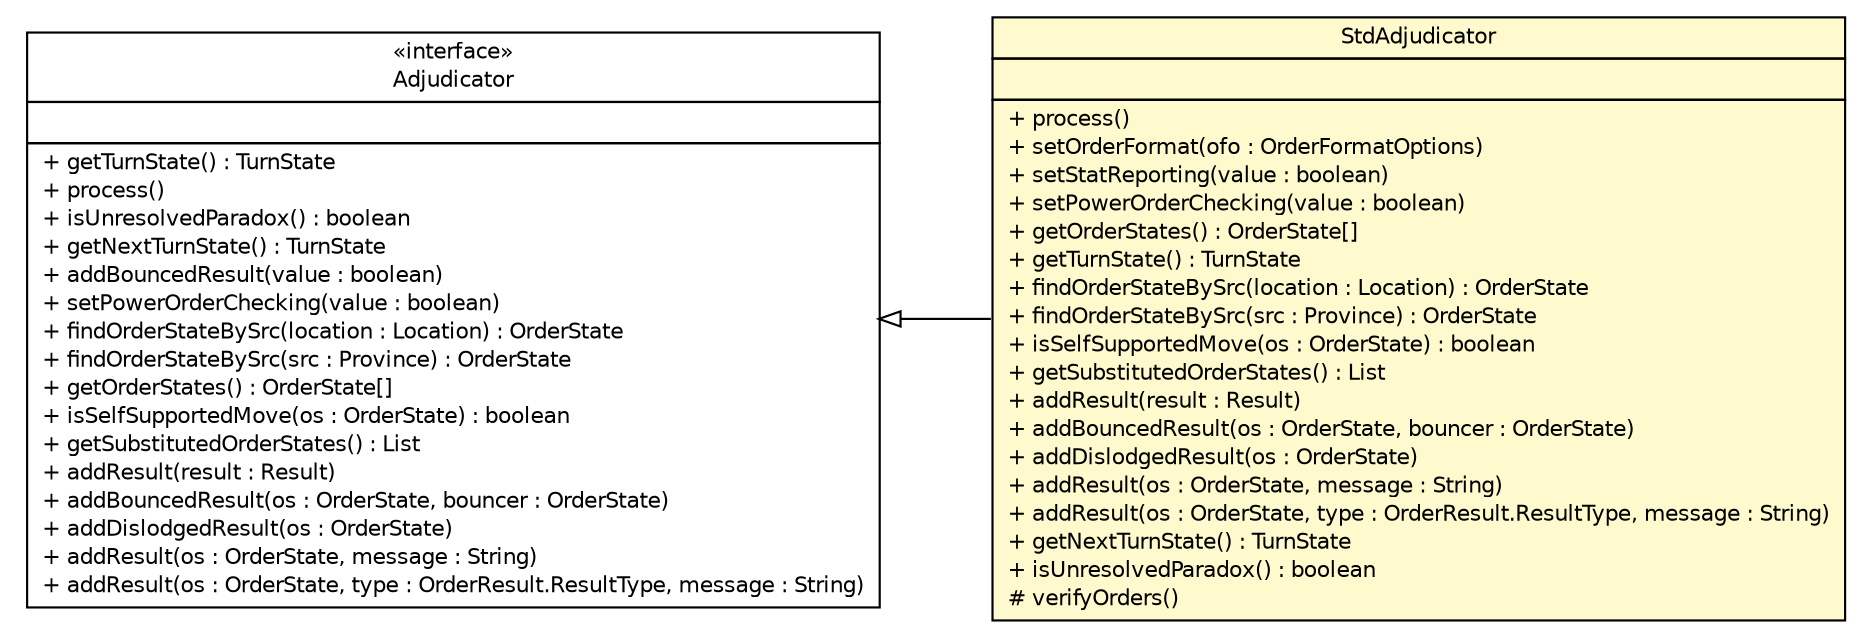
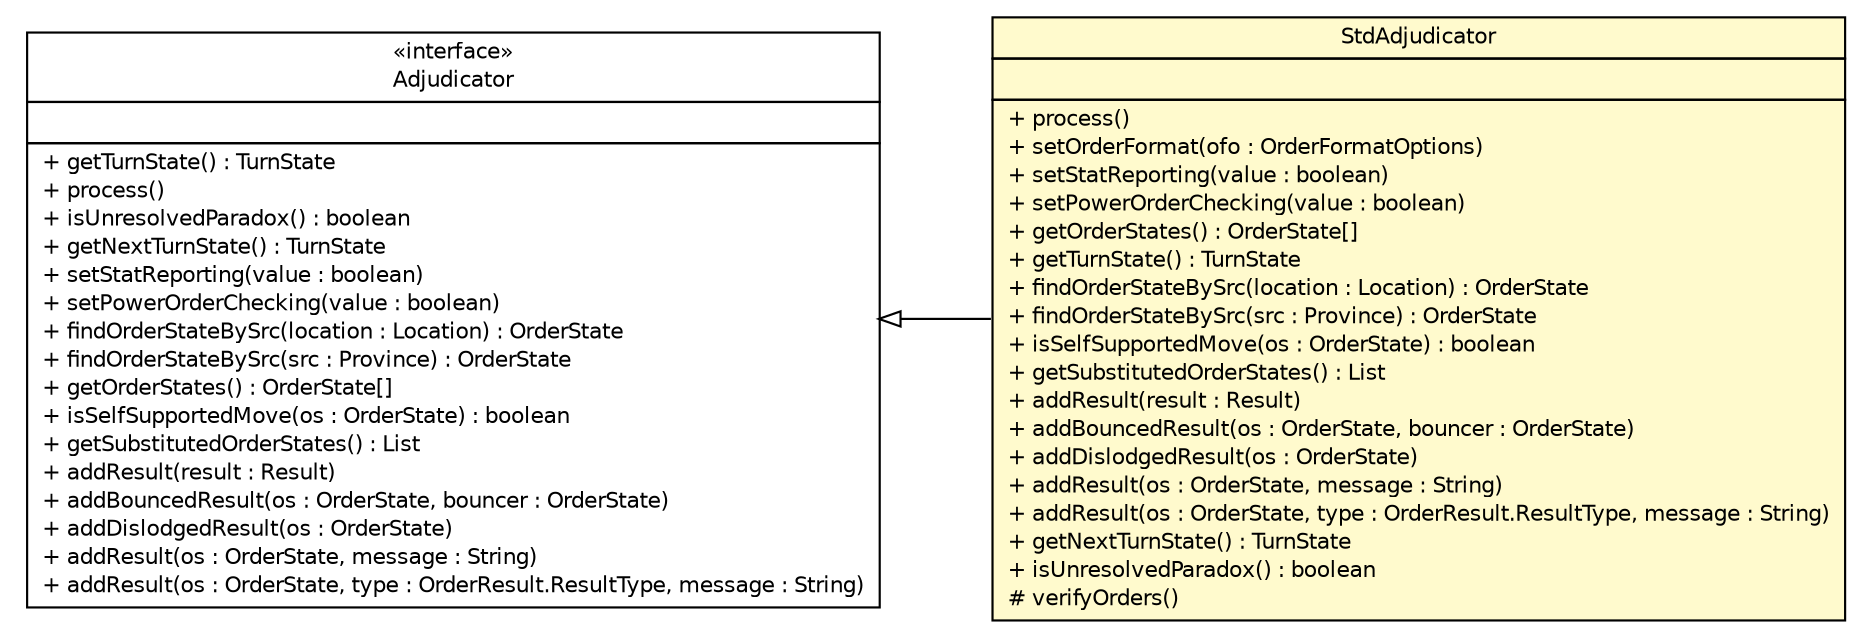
(243, 276) -> (233, 276)
